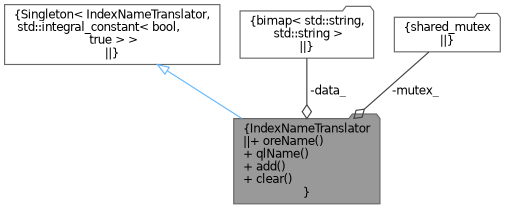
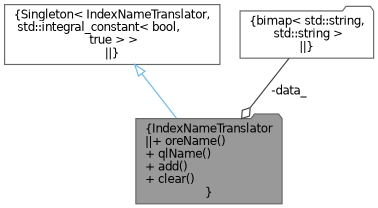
(447, 35) -> none
